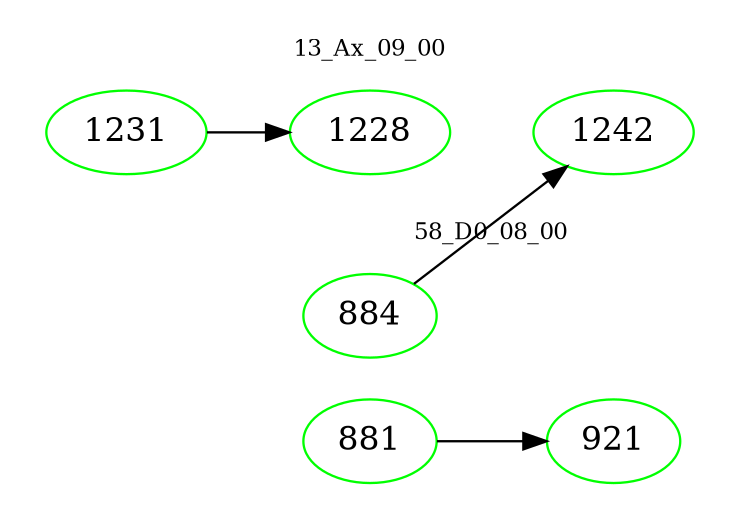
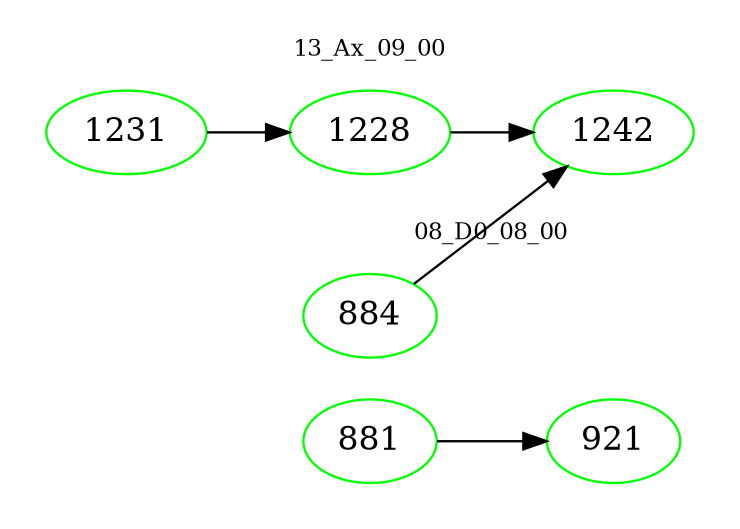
none -> (480, 132)
(492, 233) -> (492, 233)
